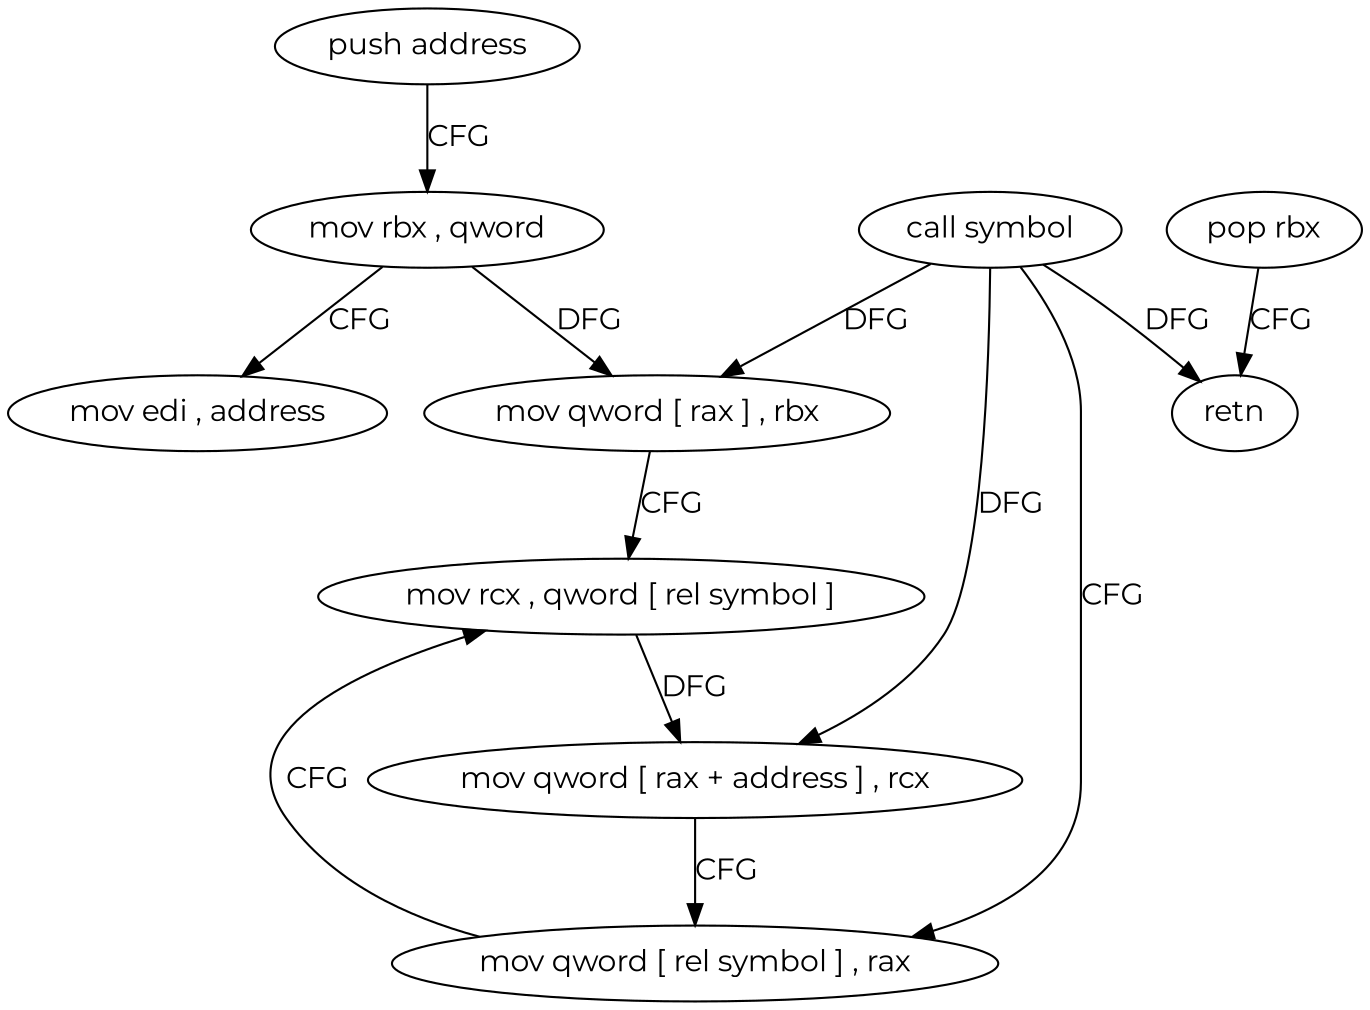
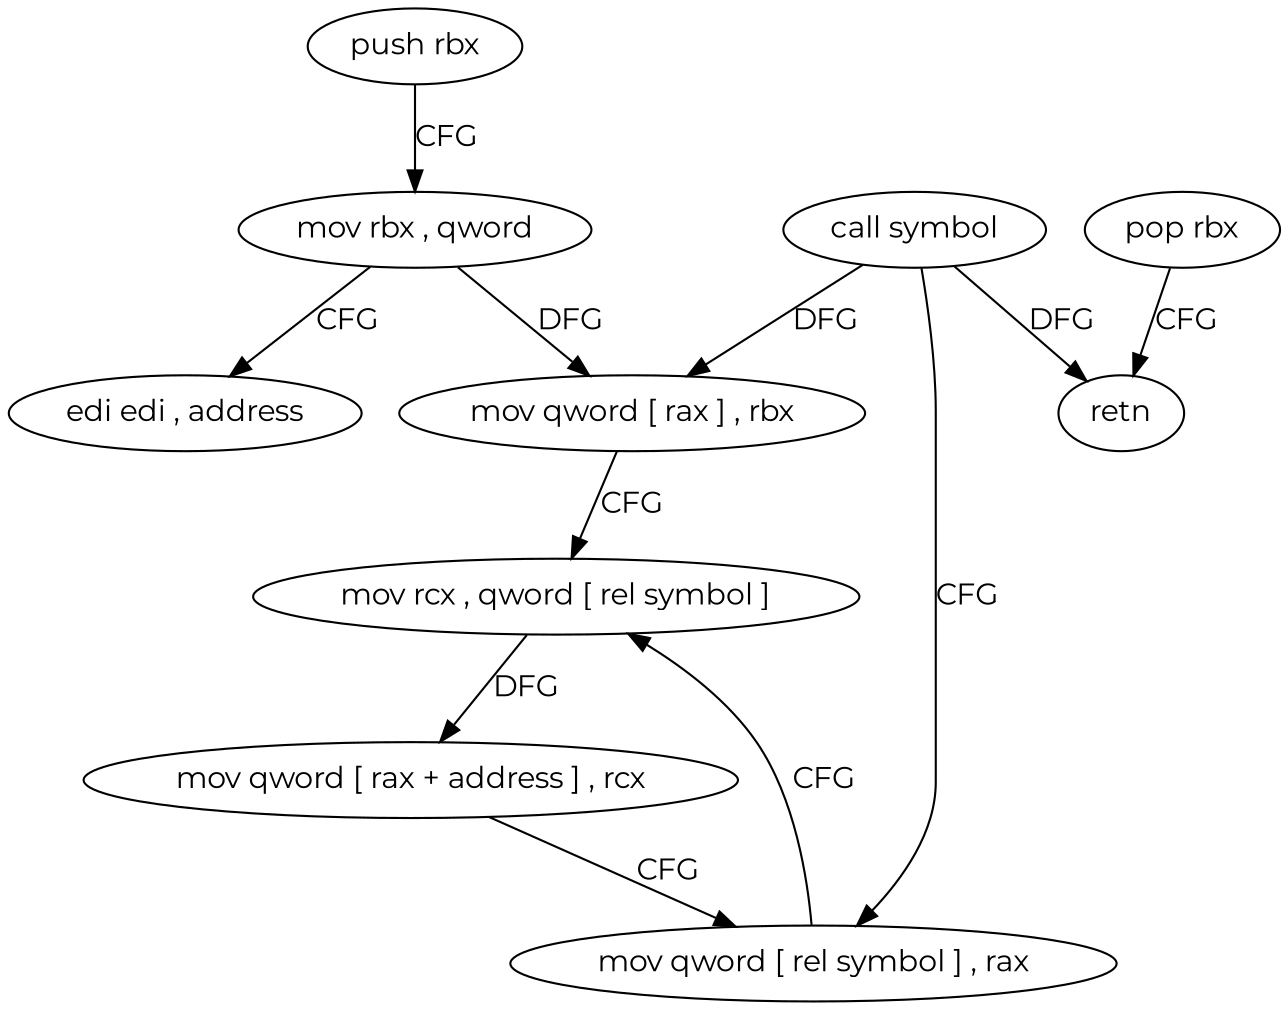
(427, 46) -> (415, 46)
(198, 413) -> (185, 413)
(972, 535) -> none
